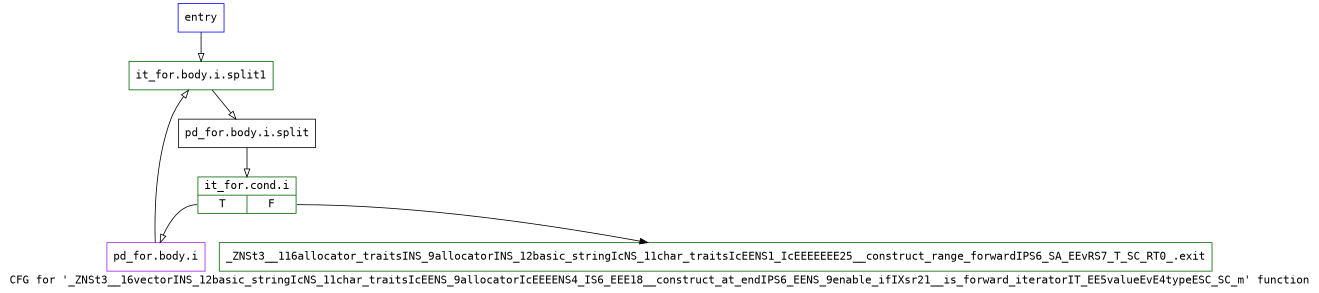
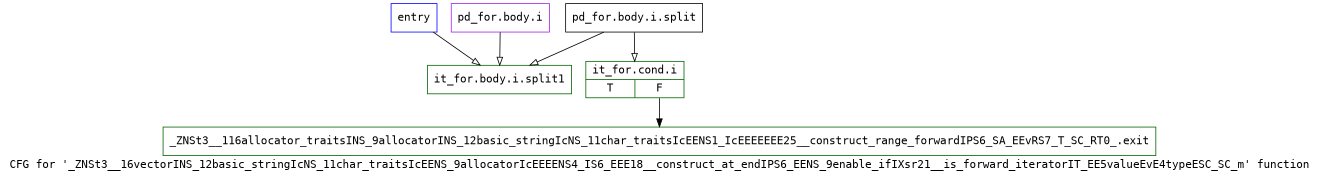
(222, 101) -> (571, 47)
(176, 215) -> none
